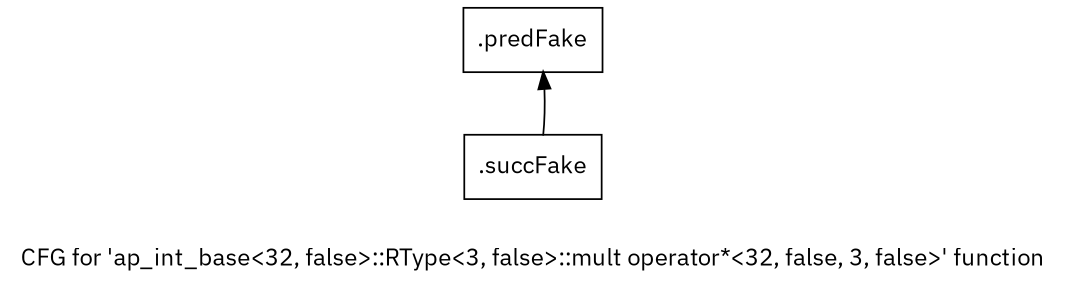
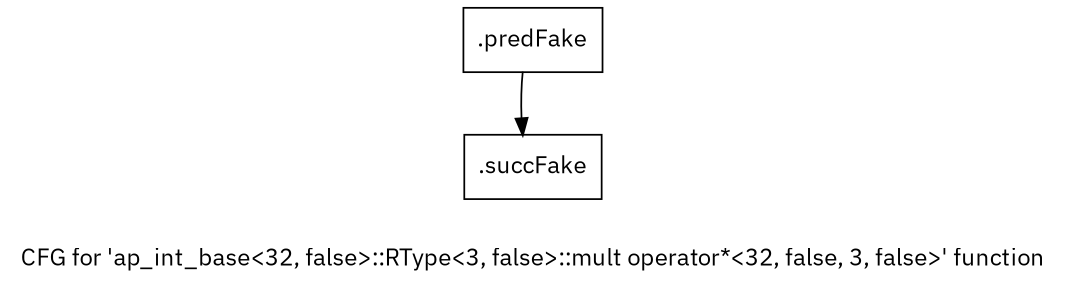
(545, 112) -> (521, 95)
